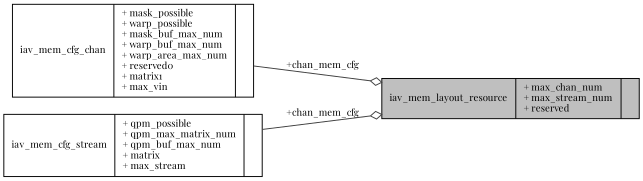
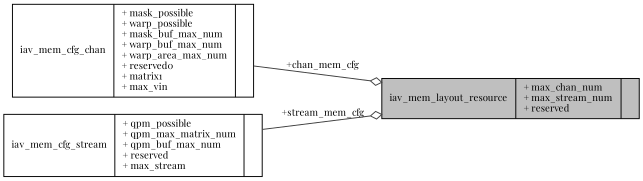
(322, 113) -> (322, 113)
(142, 156) -> (146, 156)
